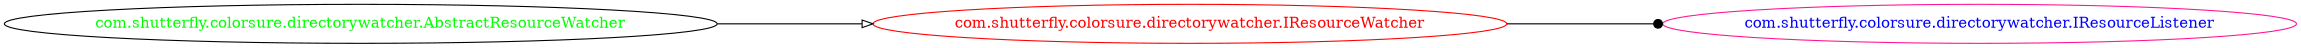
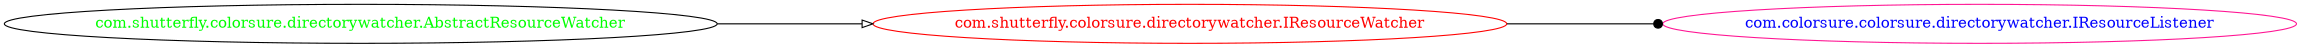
(1980, 24) -> (1980, 24)
